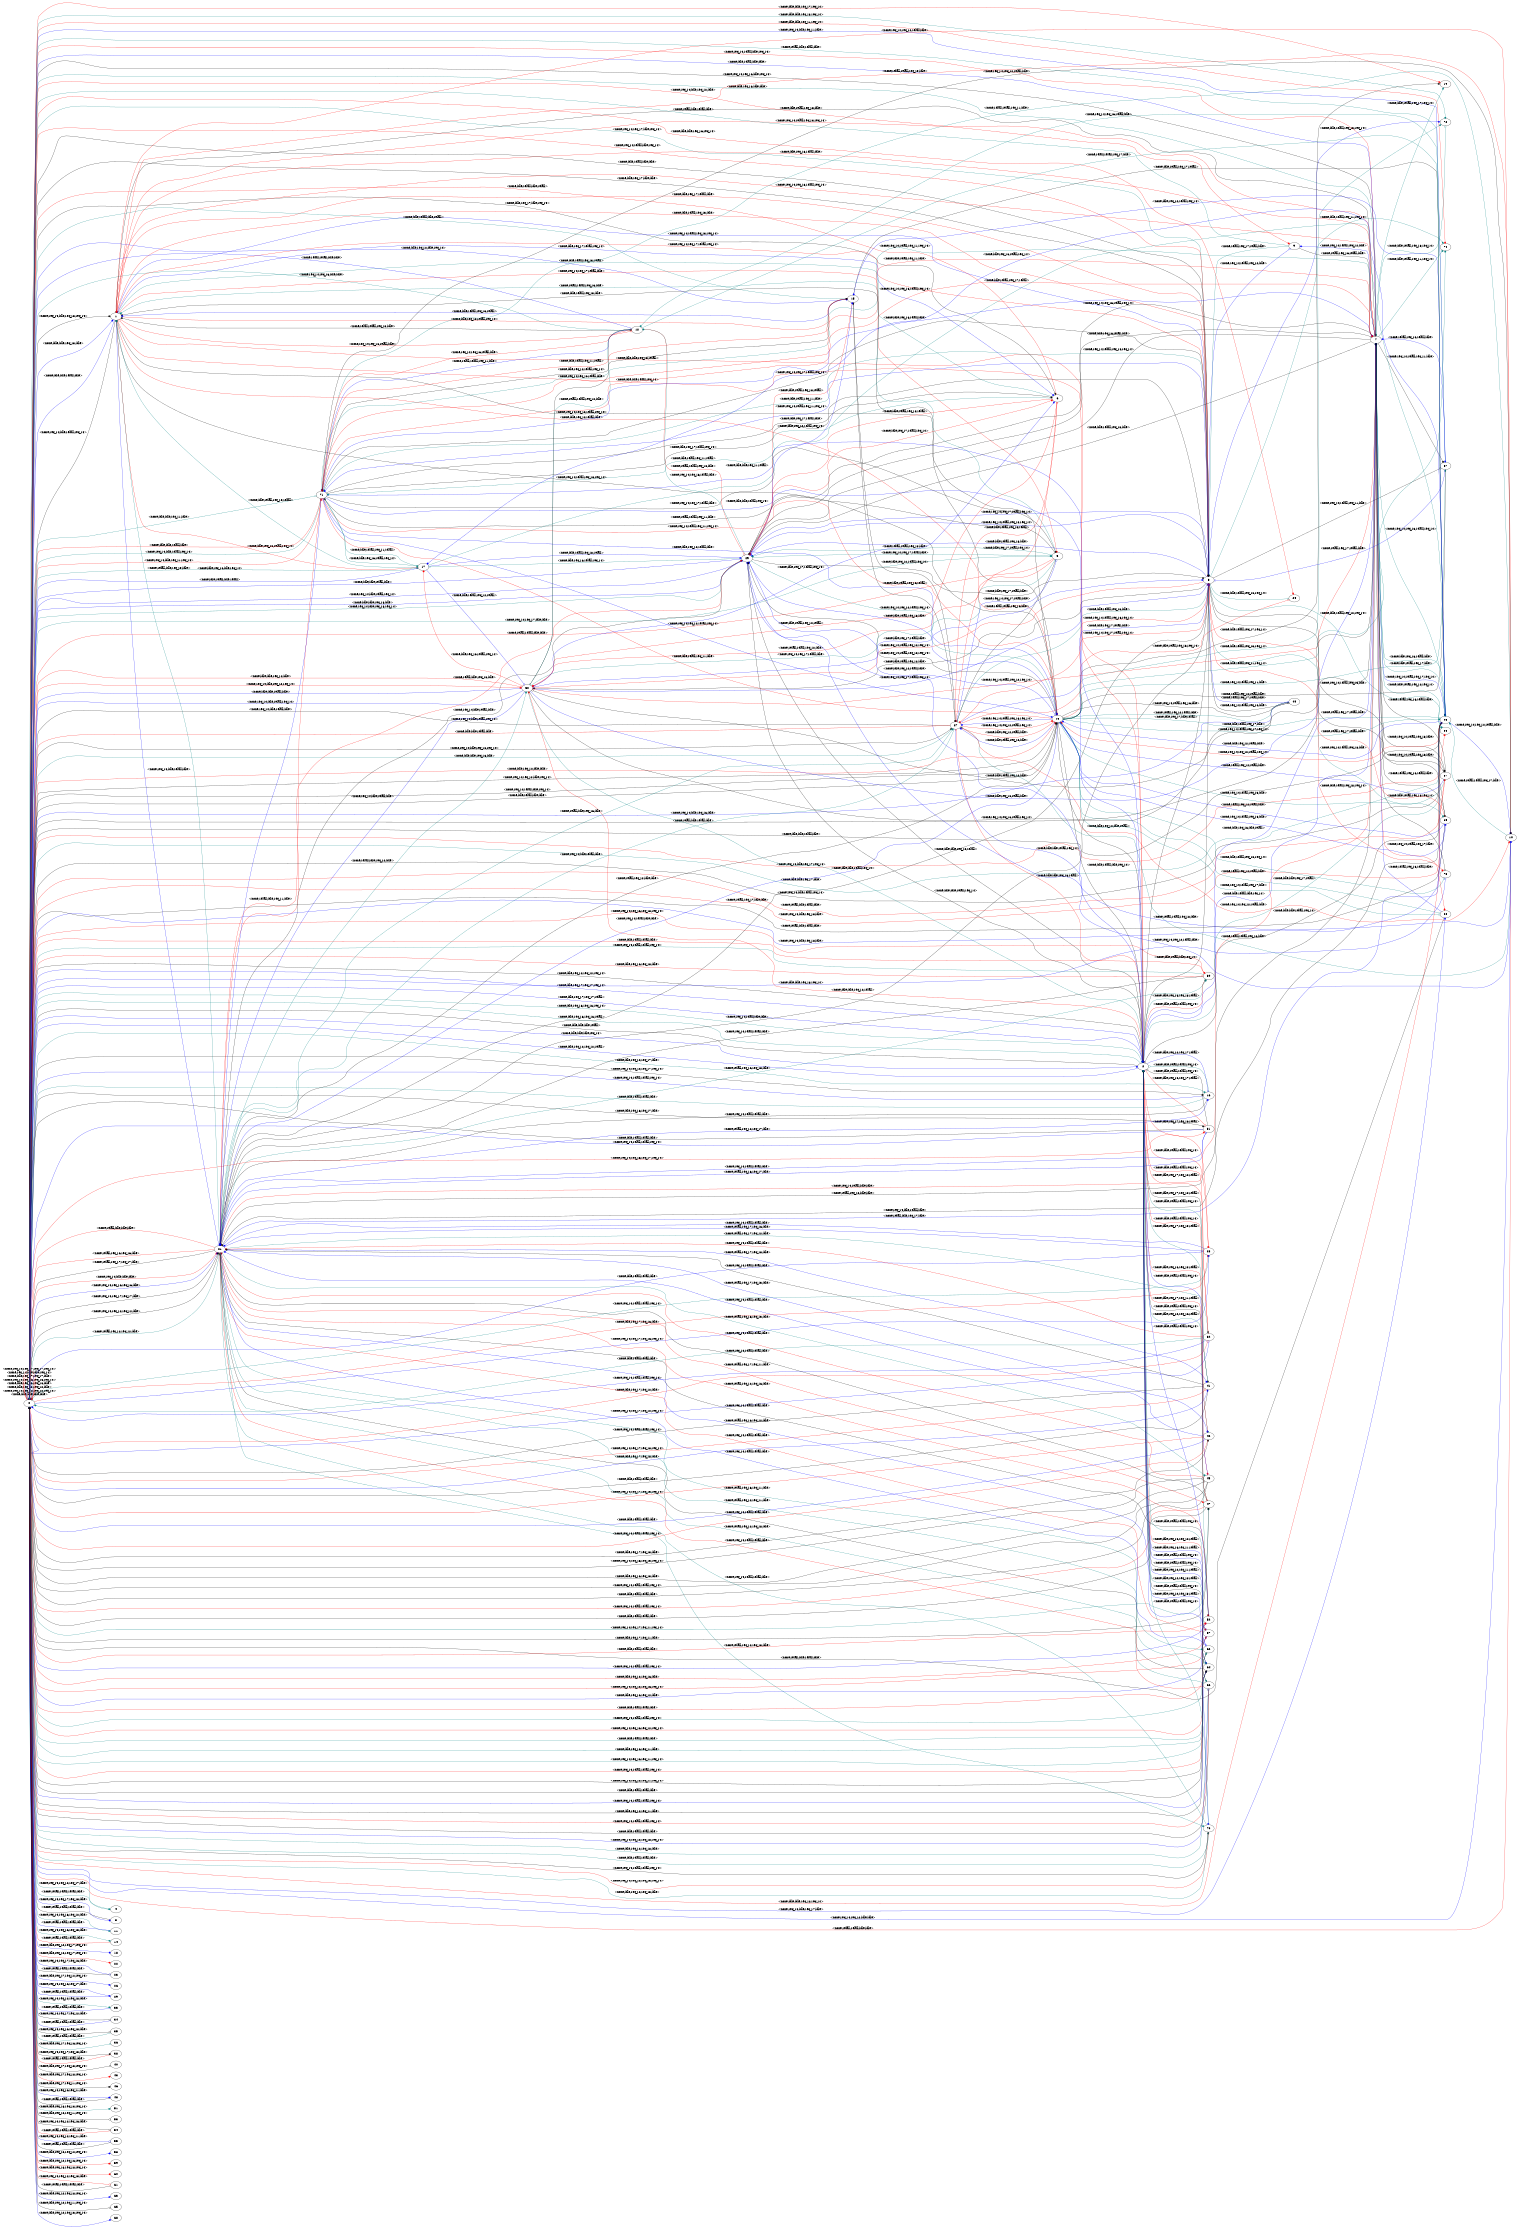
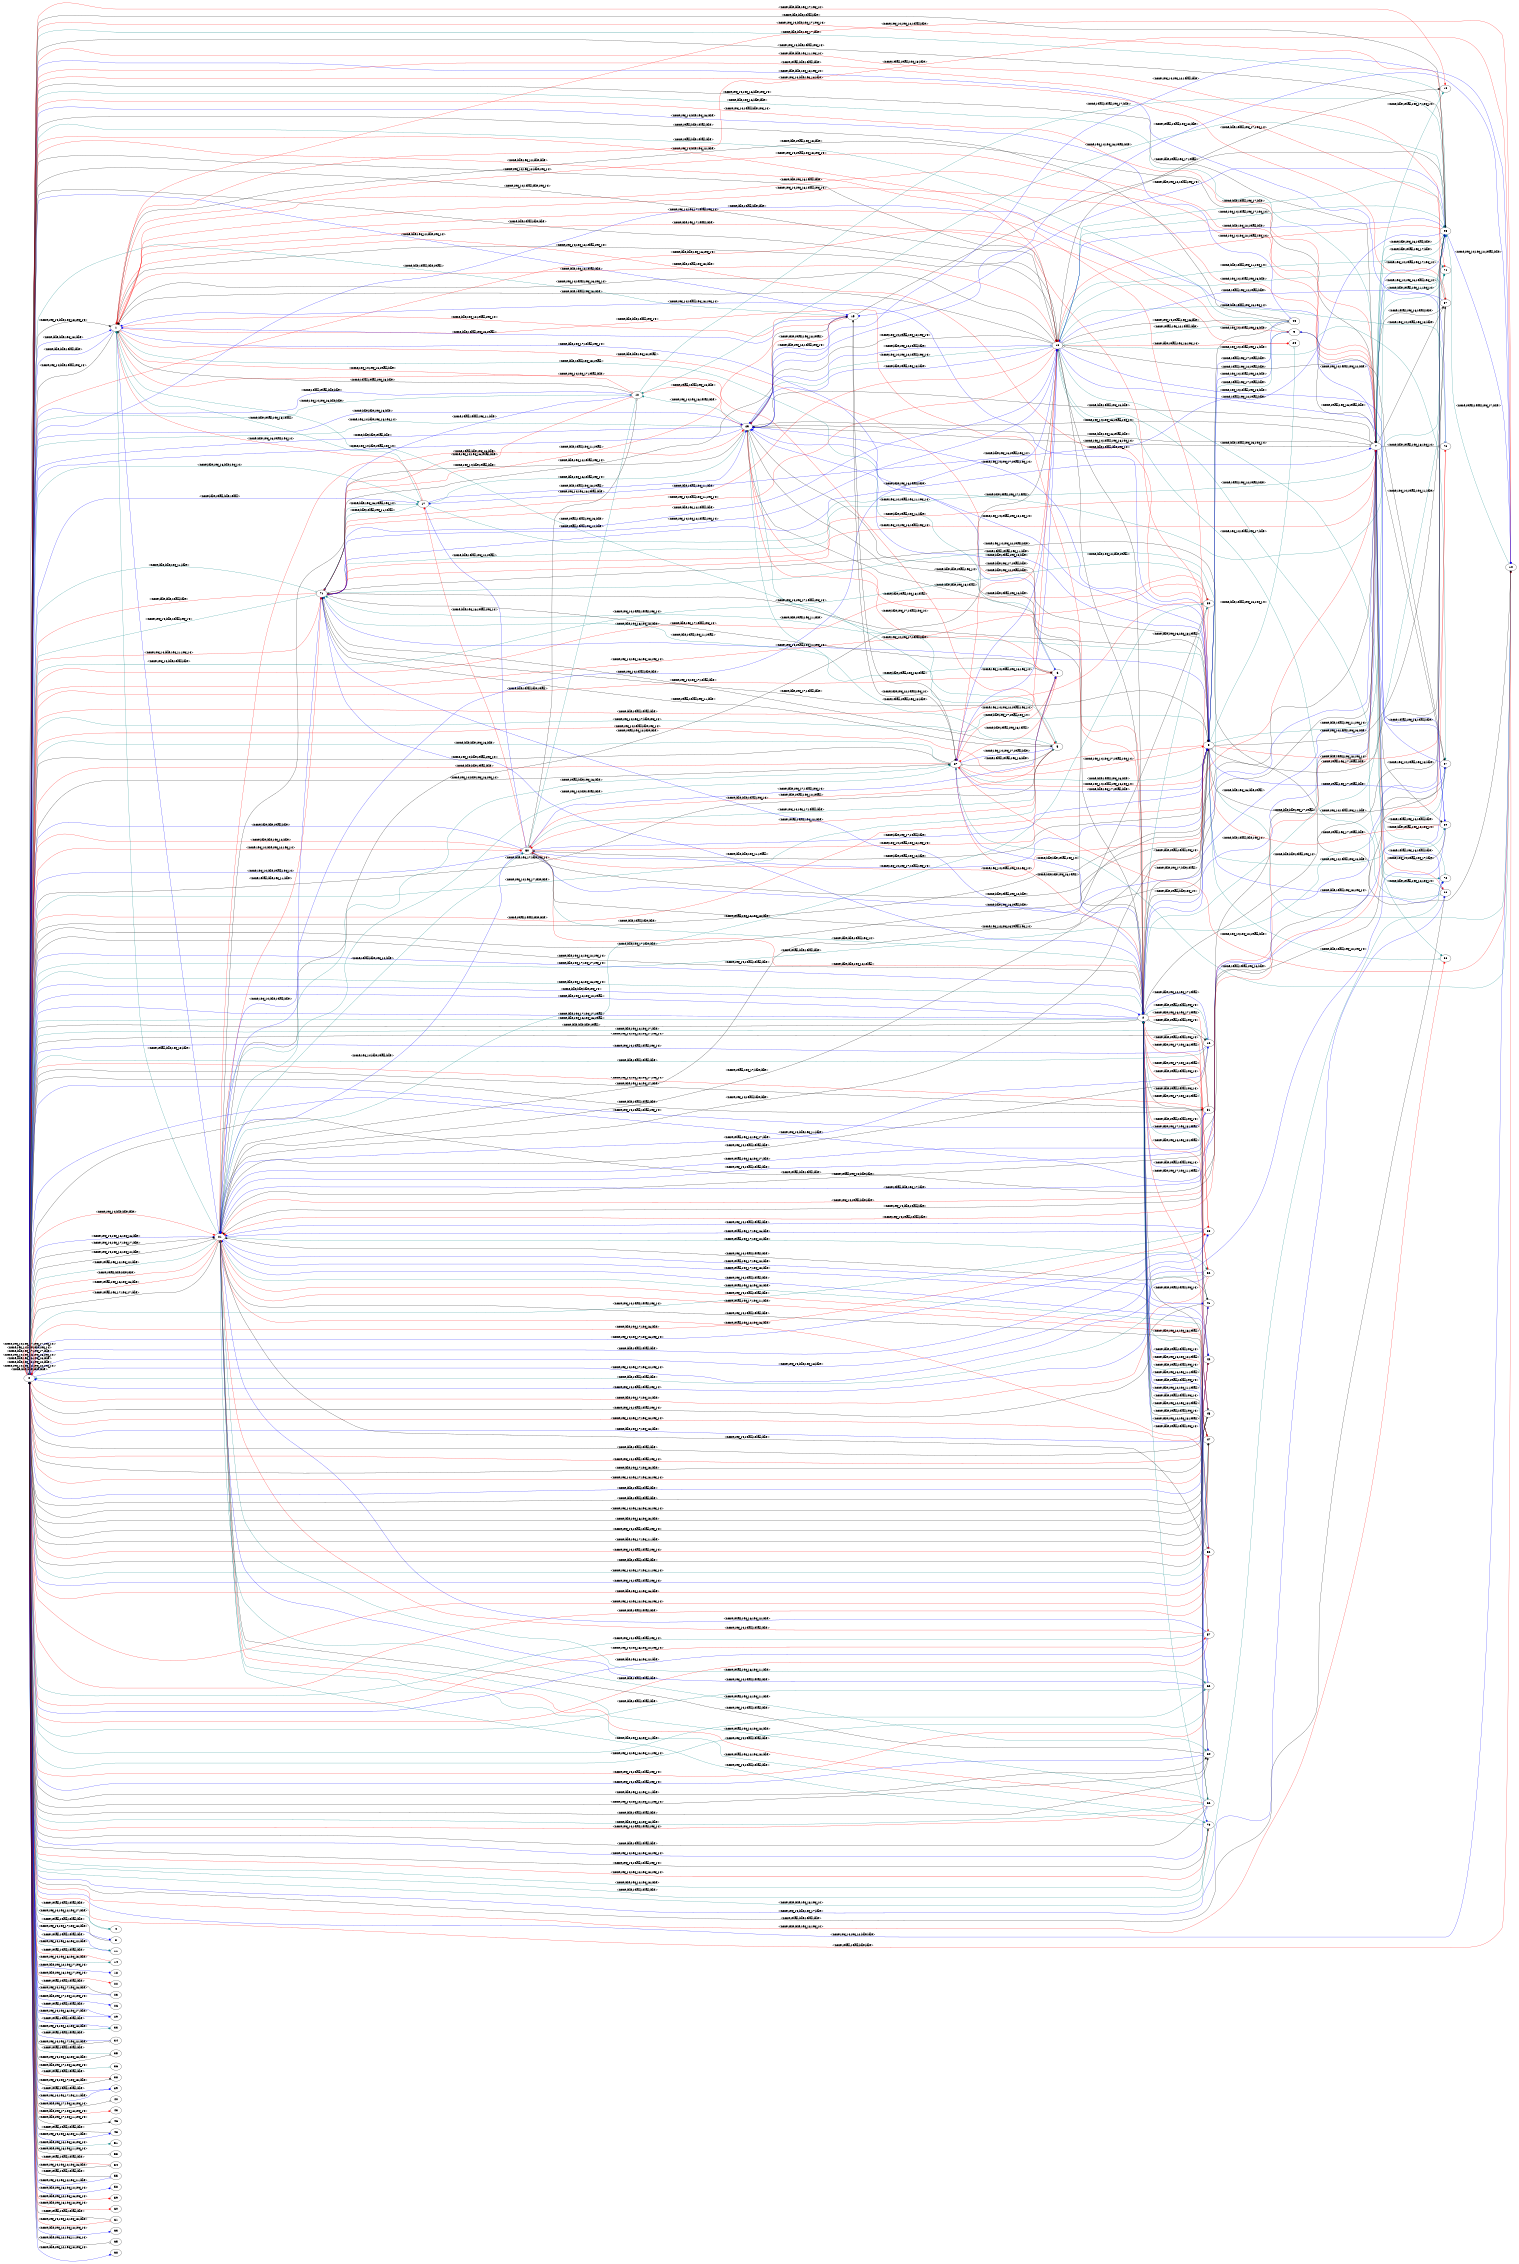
(720, 1245) -> (1208, 1195)
none -> (116, 2088)
